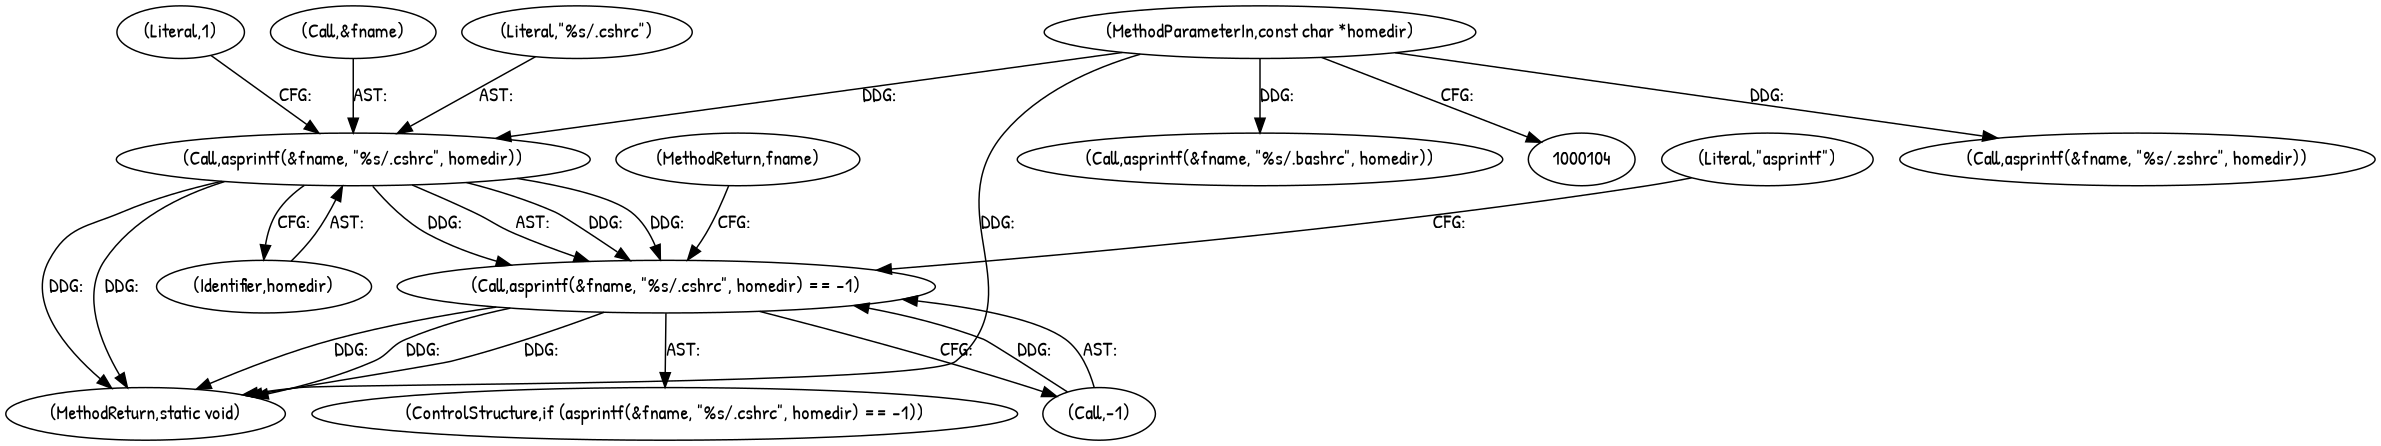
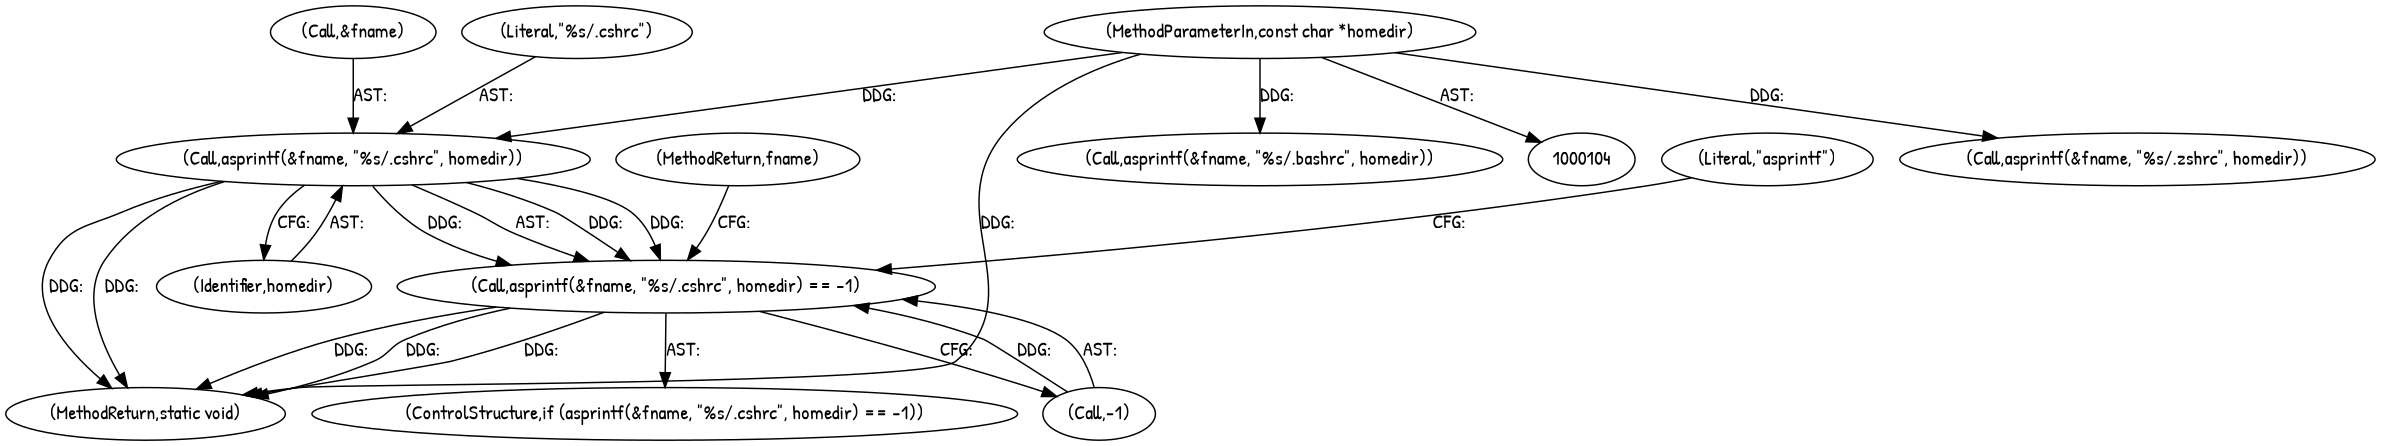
(181, 32) -> none
(1460, 96) -> (1460, 96)
